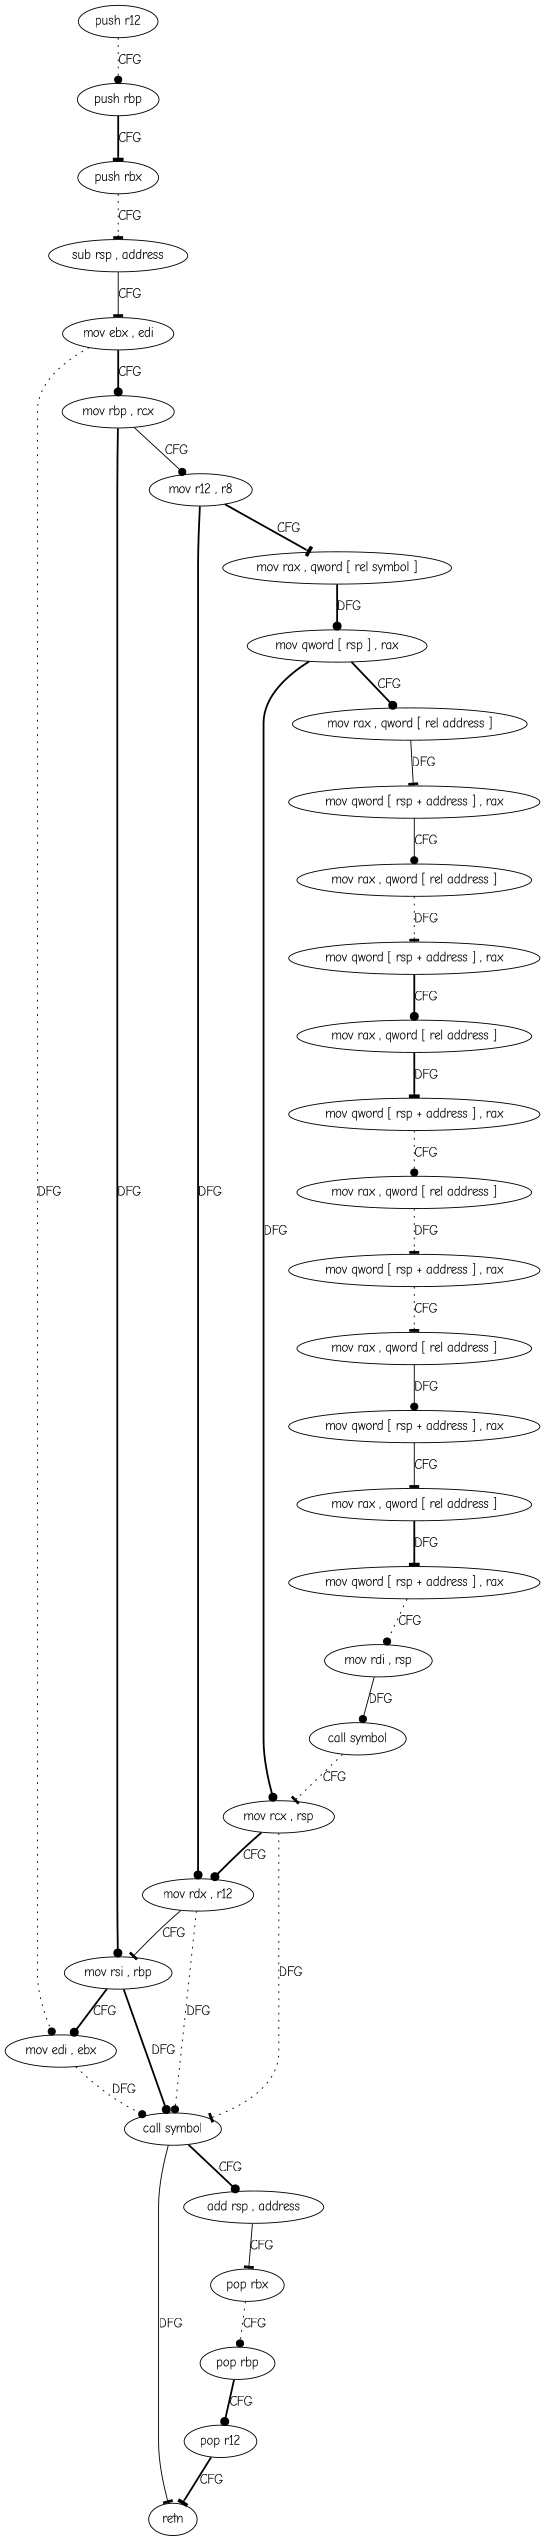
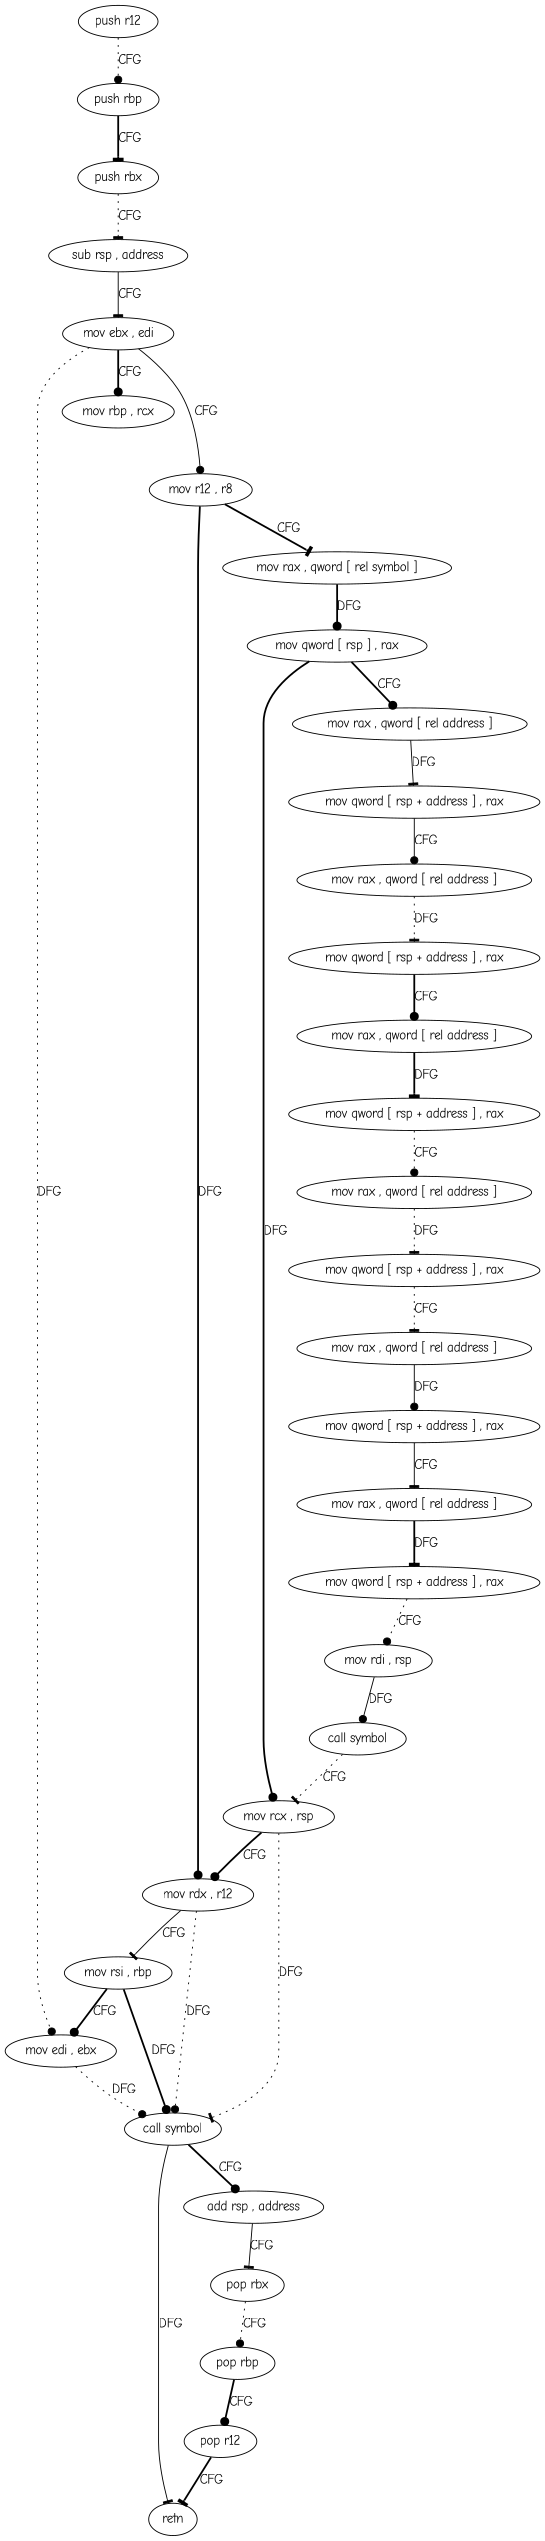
(157, 448) -> (184, 400)
(117, 1189) -> none
